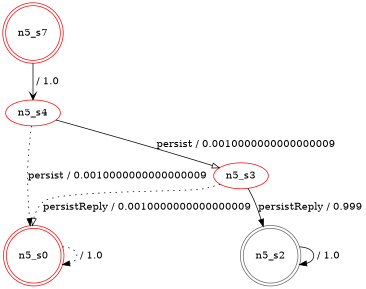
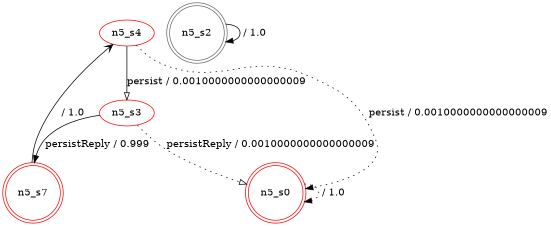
(255, 204) -> (62, 127)
